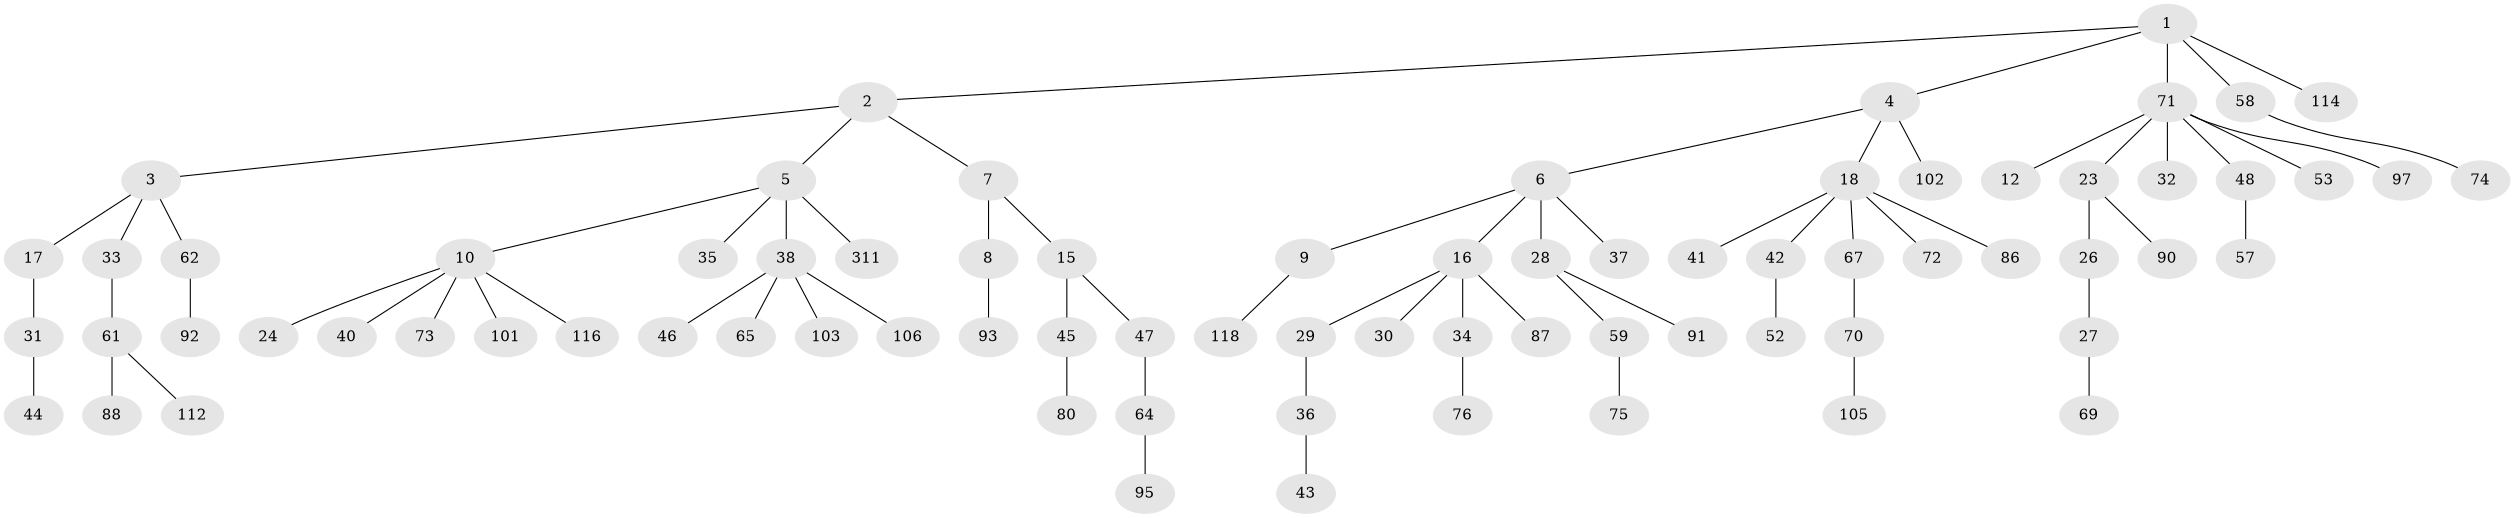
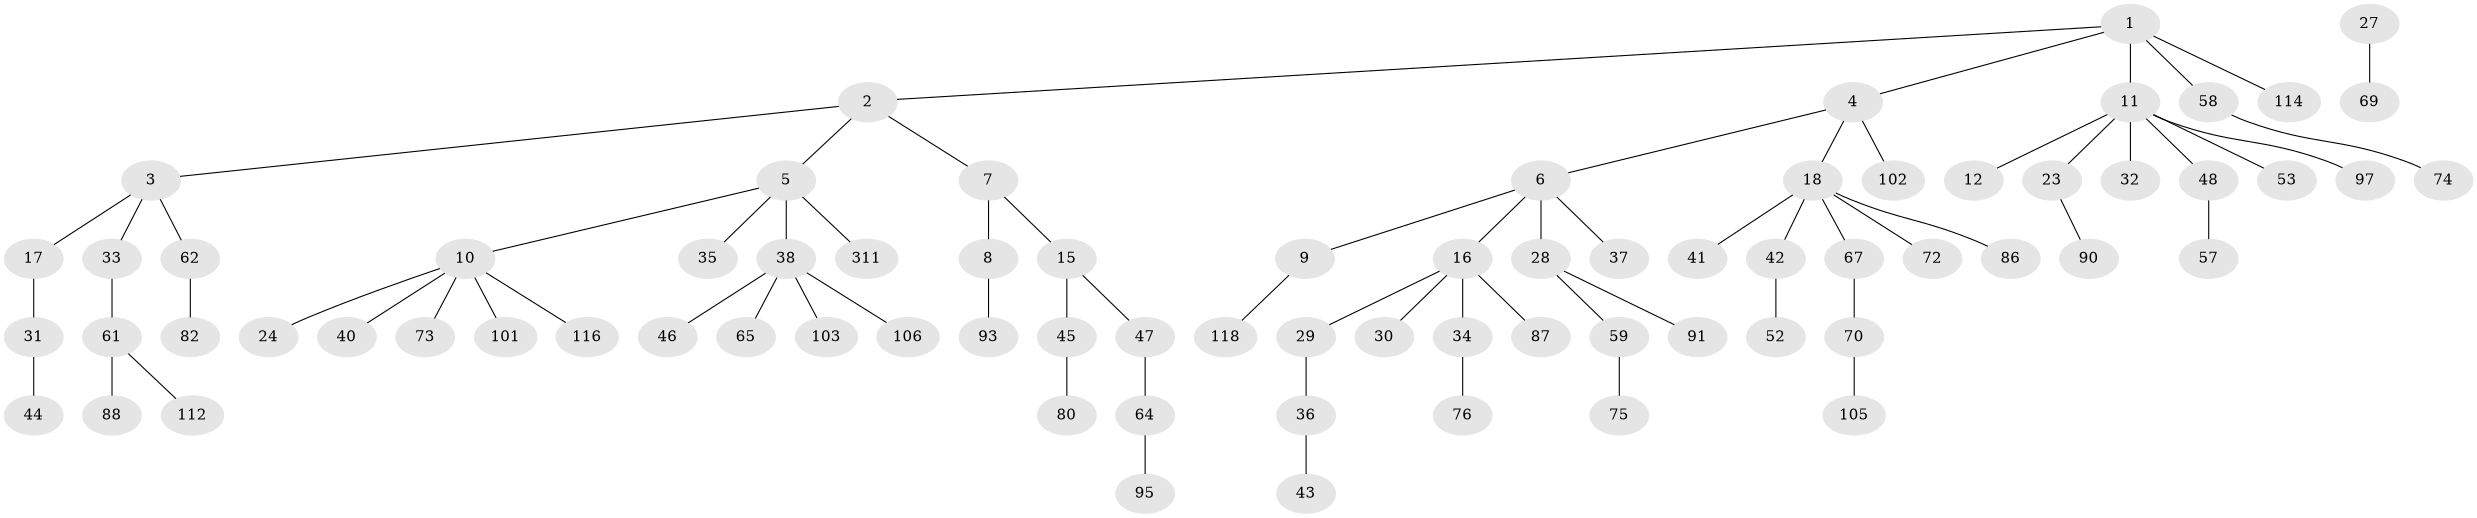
(2167, 102) -> (2130, 102)
(2089, 259) -> none
(190, 337) -> (190, 337)
